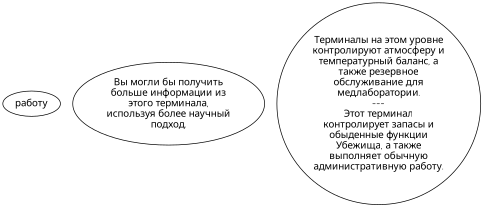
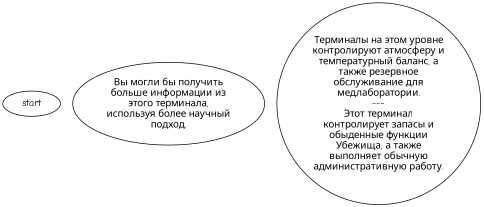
(32, 104) -> (32, 104)
